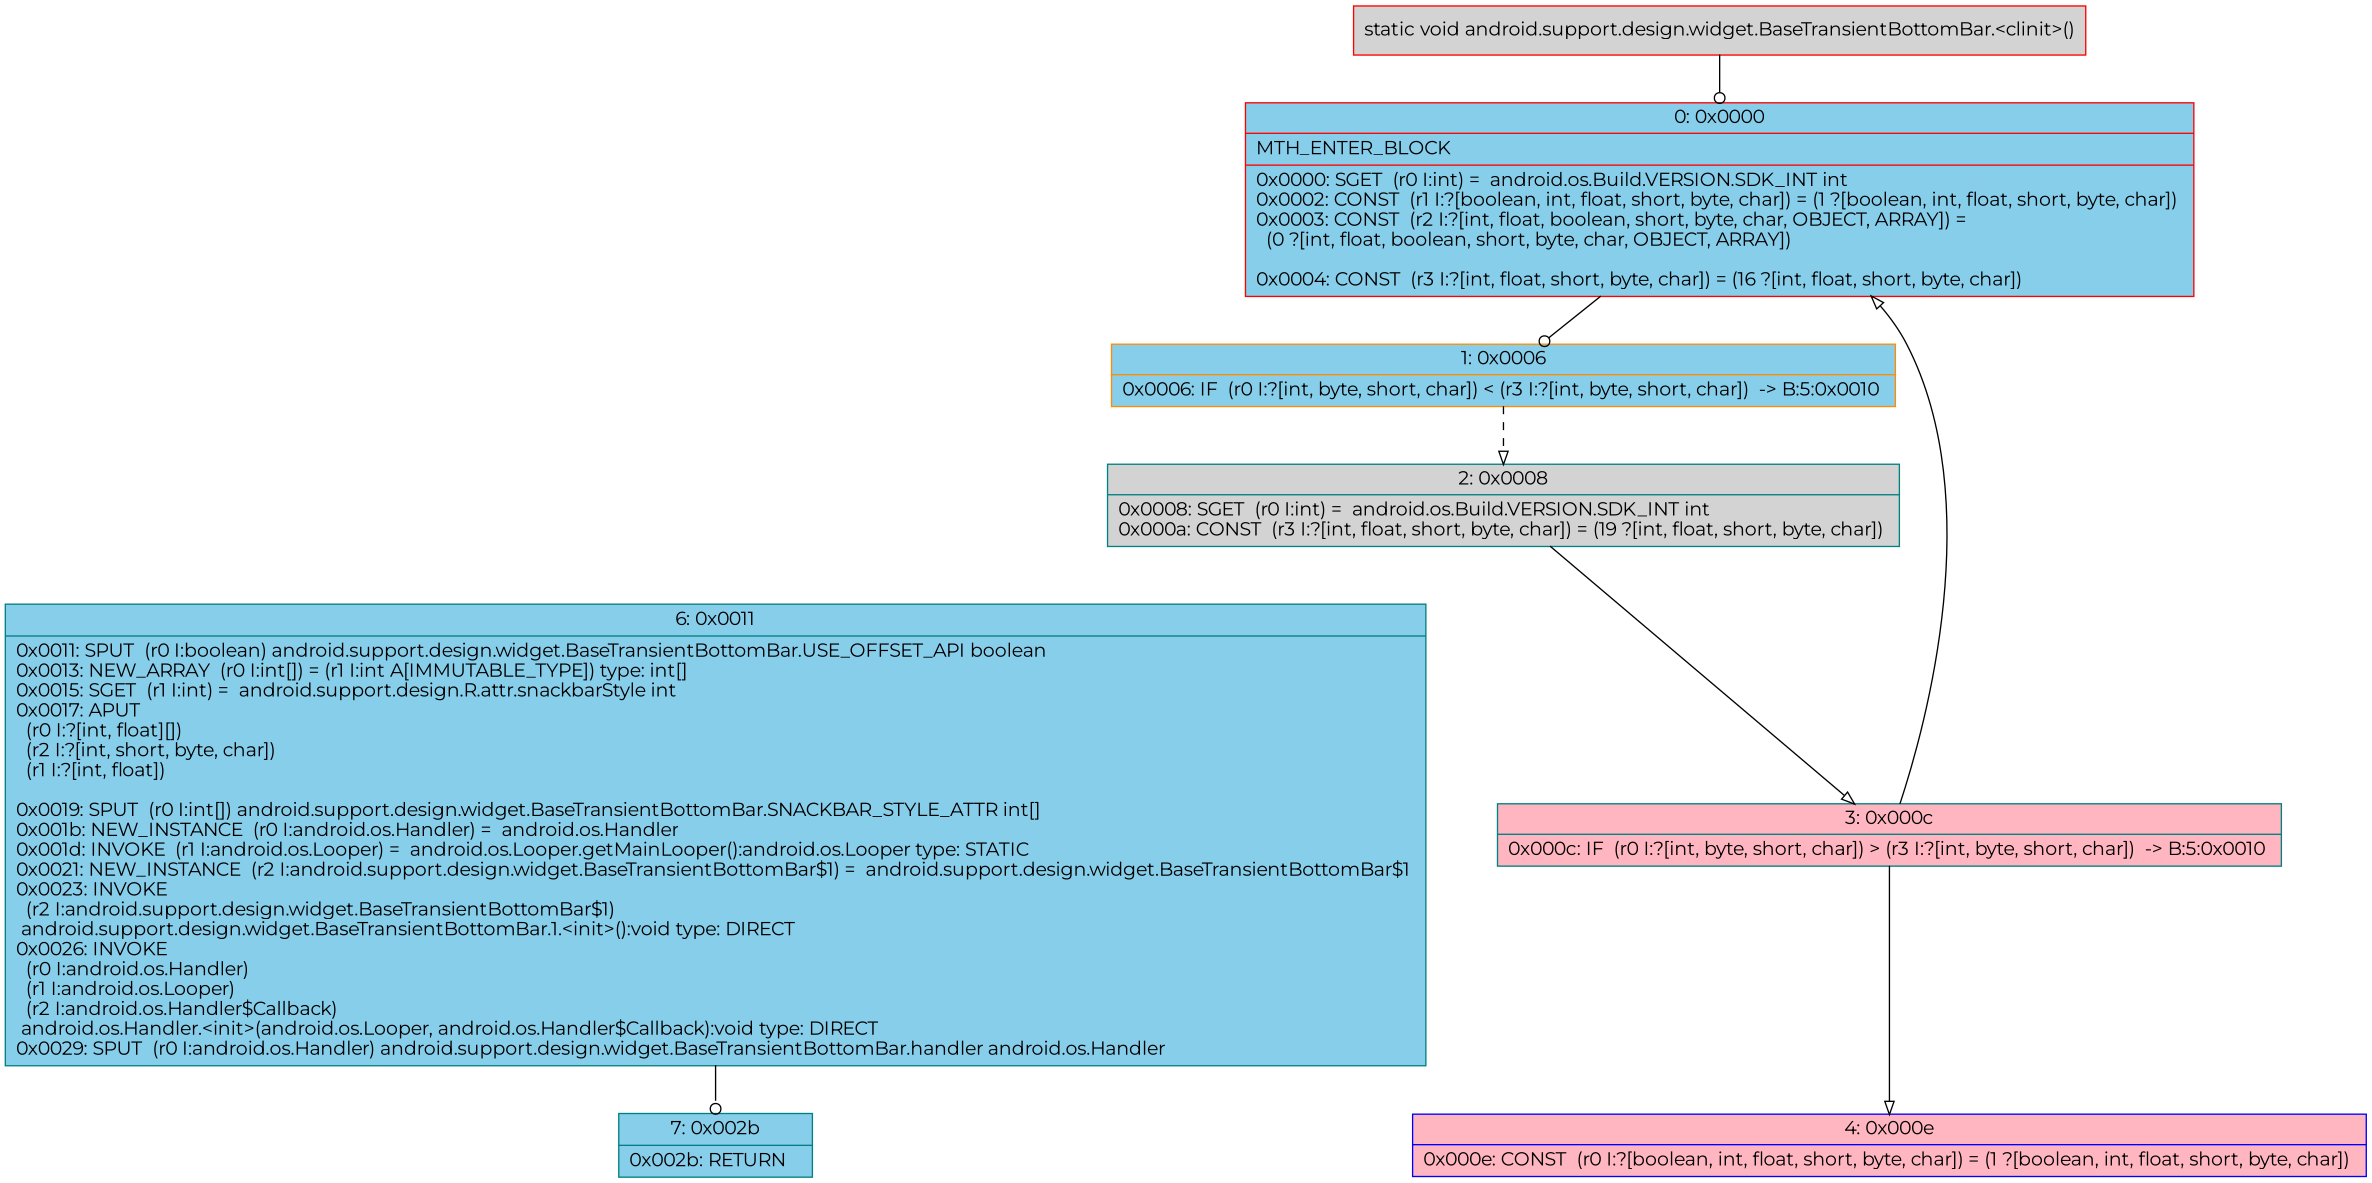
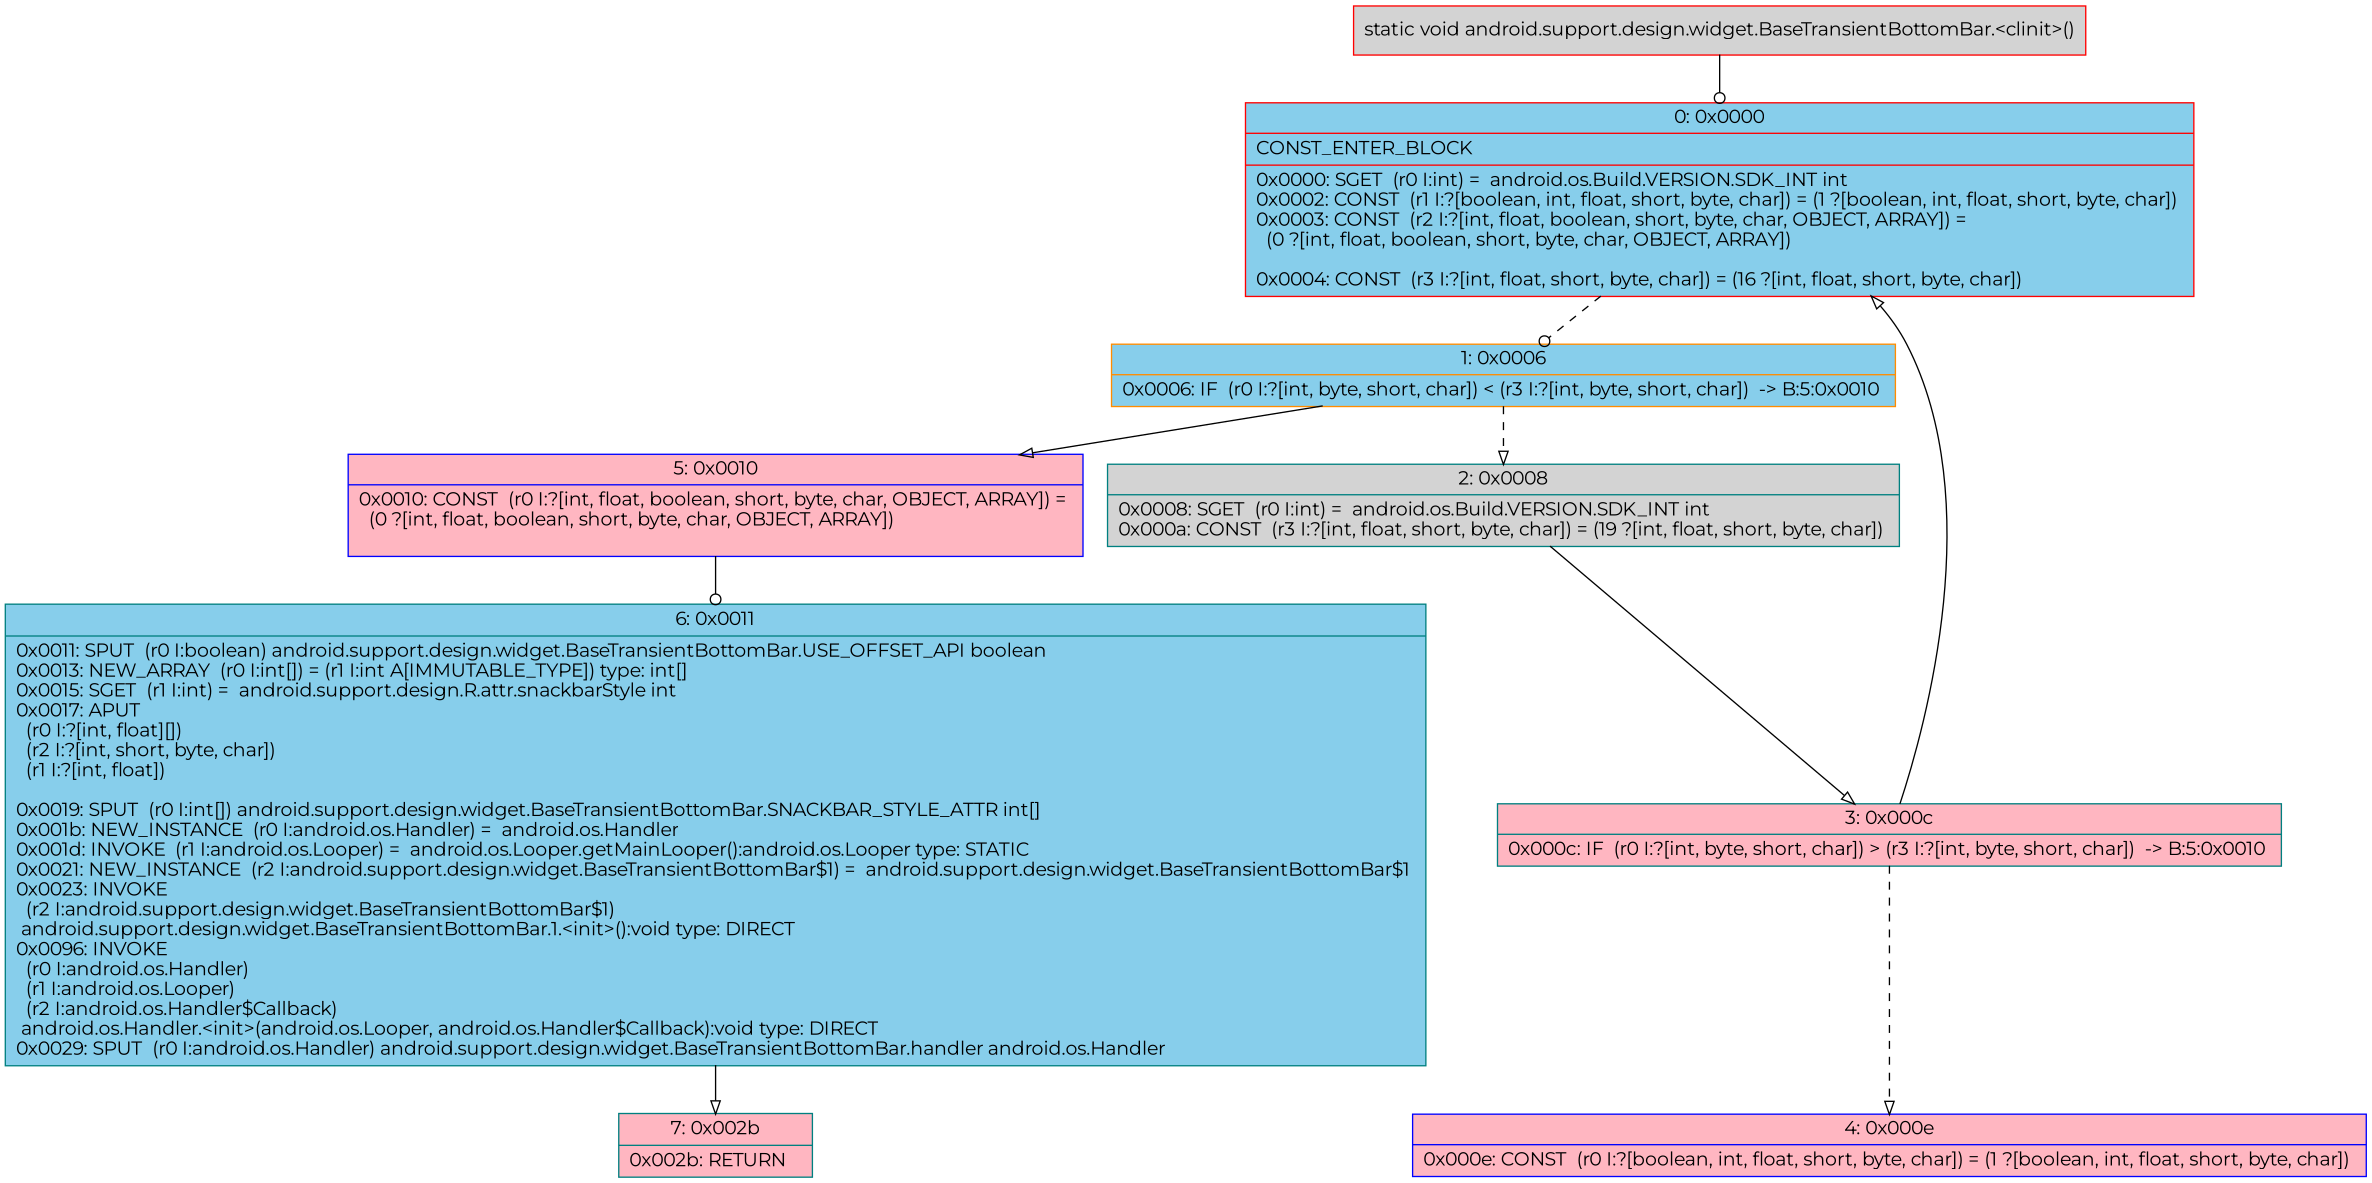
(1354, 149) -> (1364, 149)
(1575, 317) -> (1575, 317)
none -> (716, 505)
(97, 950) -> (97, 950)
(1889, 983) -> (1889, 983)
(716, 1083) -> (716, 1083)
(716, 1145) -> (716, 1145)
